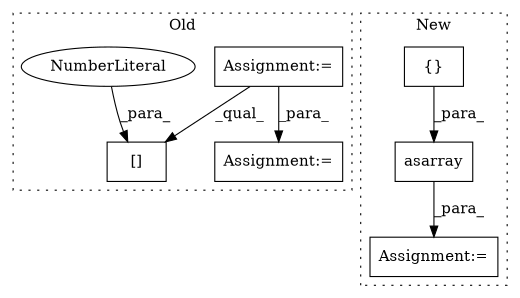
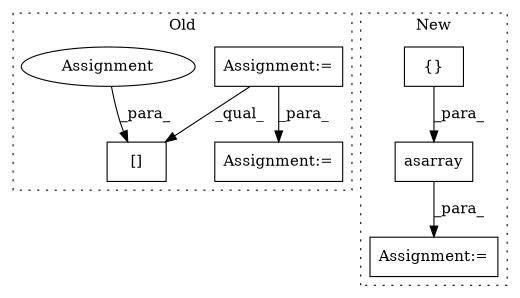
(108, 67) -> (108, 67)
